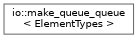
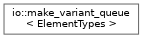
(69, 19) -> (71, 19)
